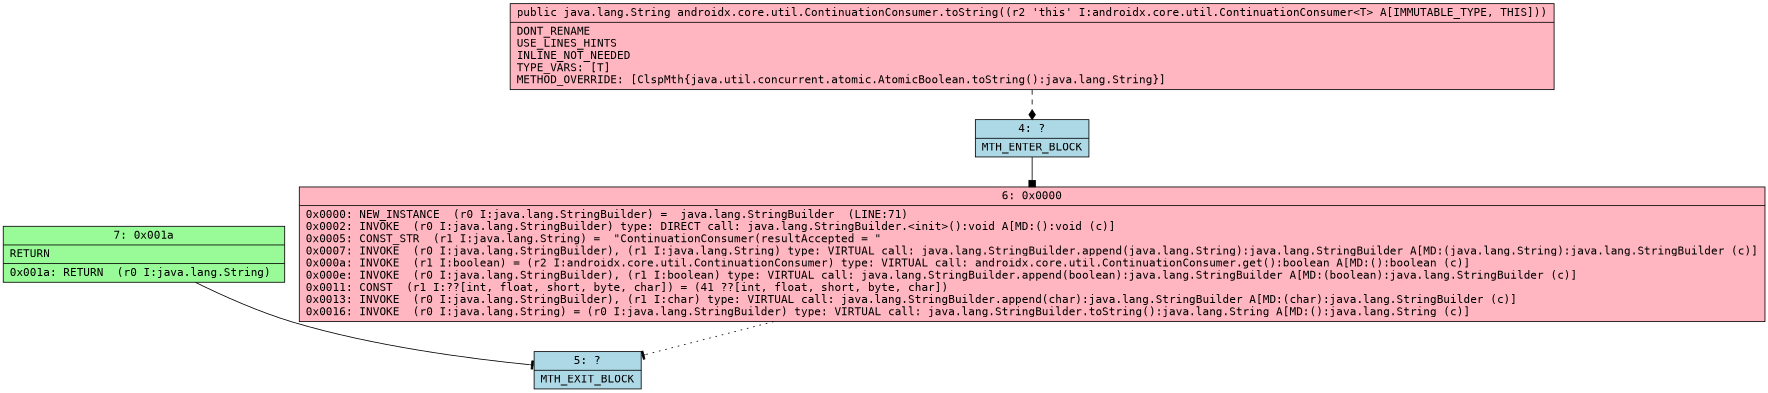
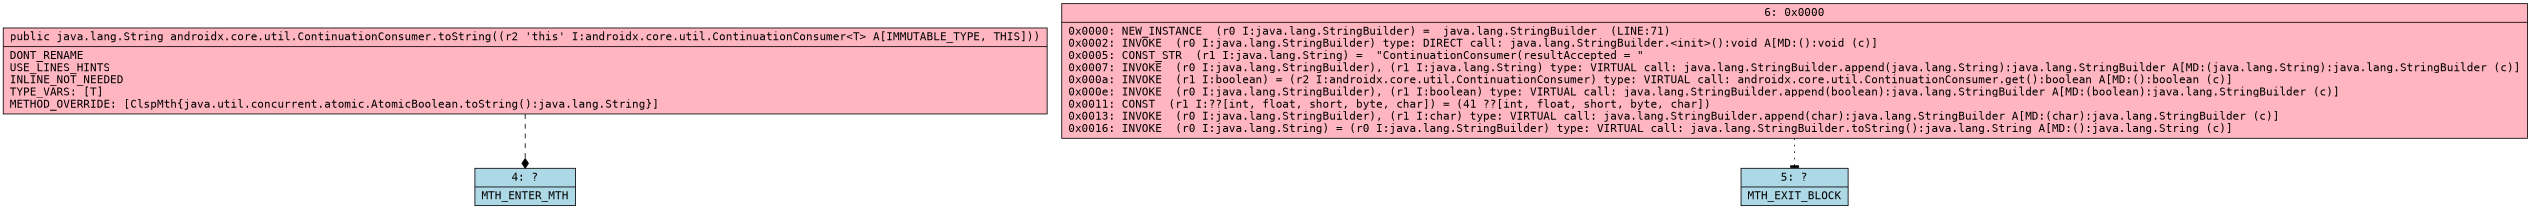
(1032, 147) -> (525, 196)
(1032, 168) -> none
(144, 254) -> none
